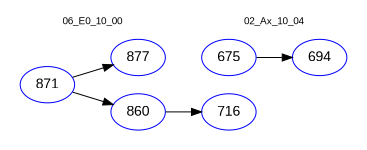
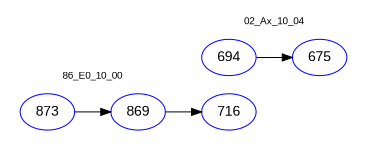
(93, 22) -> (93, 76)
(138, 57) -> none
(269, 57) -> (269, 57)
(47, 85) -> (47, 112)
(138, 112) -> (138, 112)
